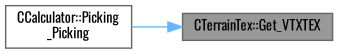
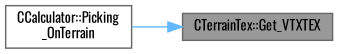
(69, 27) -> (69, 27)
